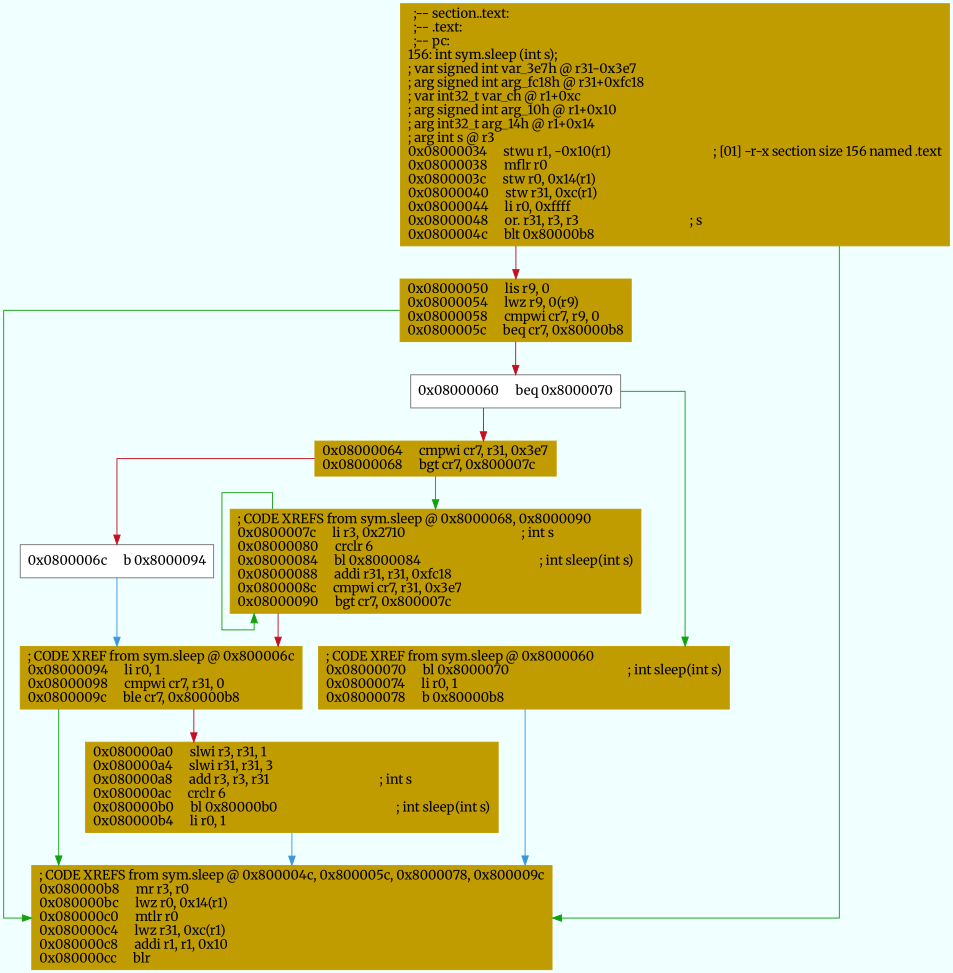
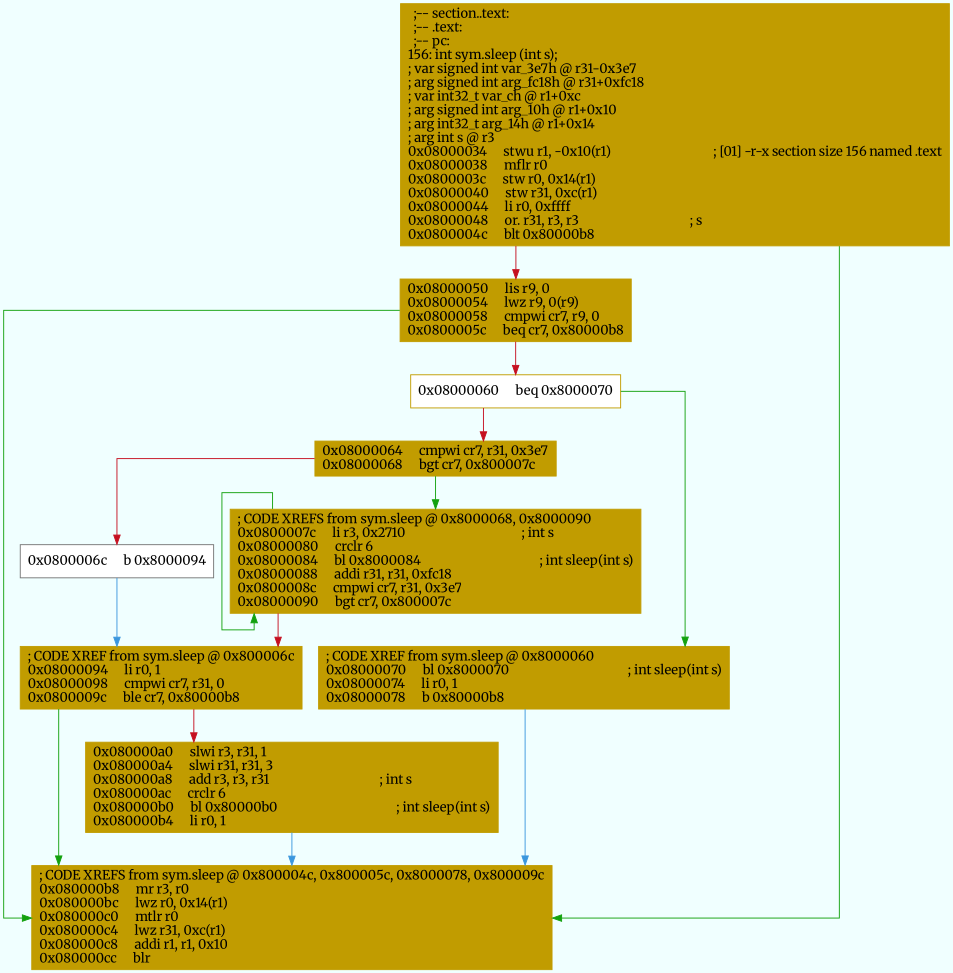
(516, 391) -> (516, 391)
